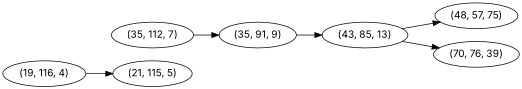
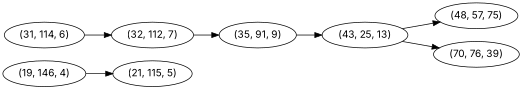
none -> (44, 35)
(152, 35) -> (152, 35)
(365, 35) -> (365, 35)
(44, 74) -> (44, 74)
